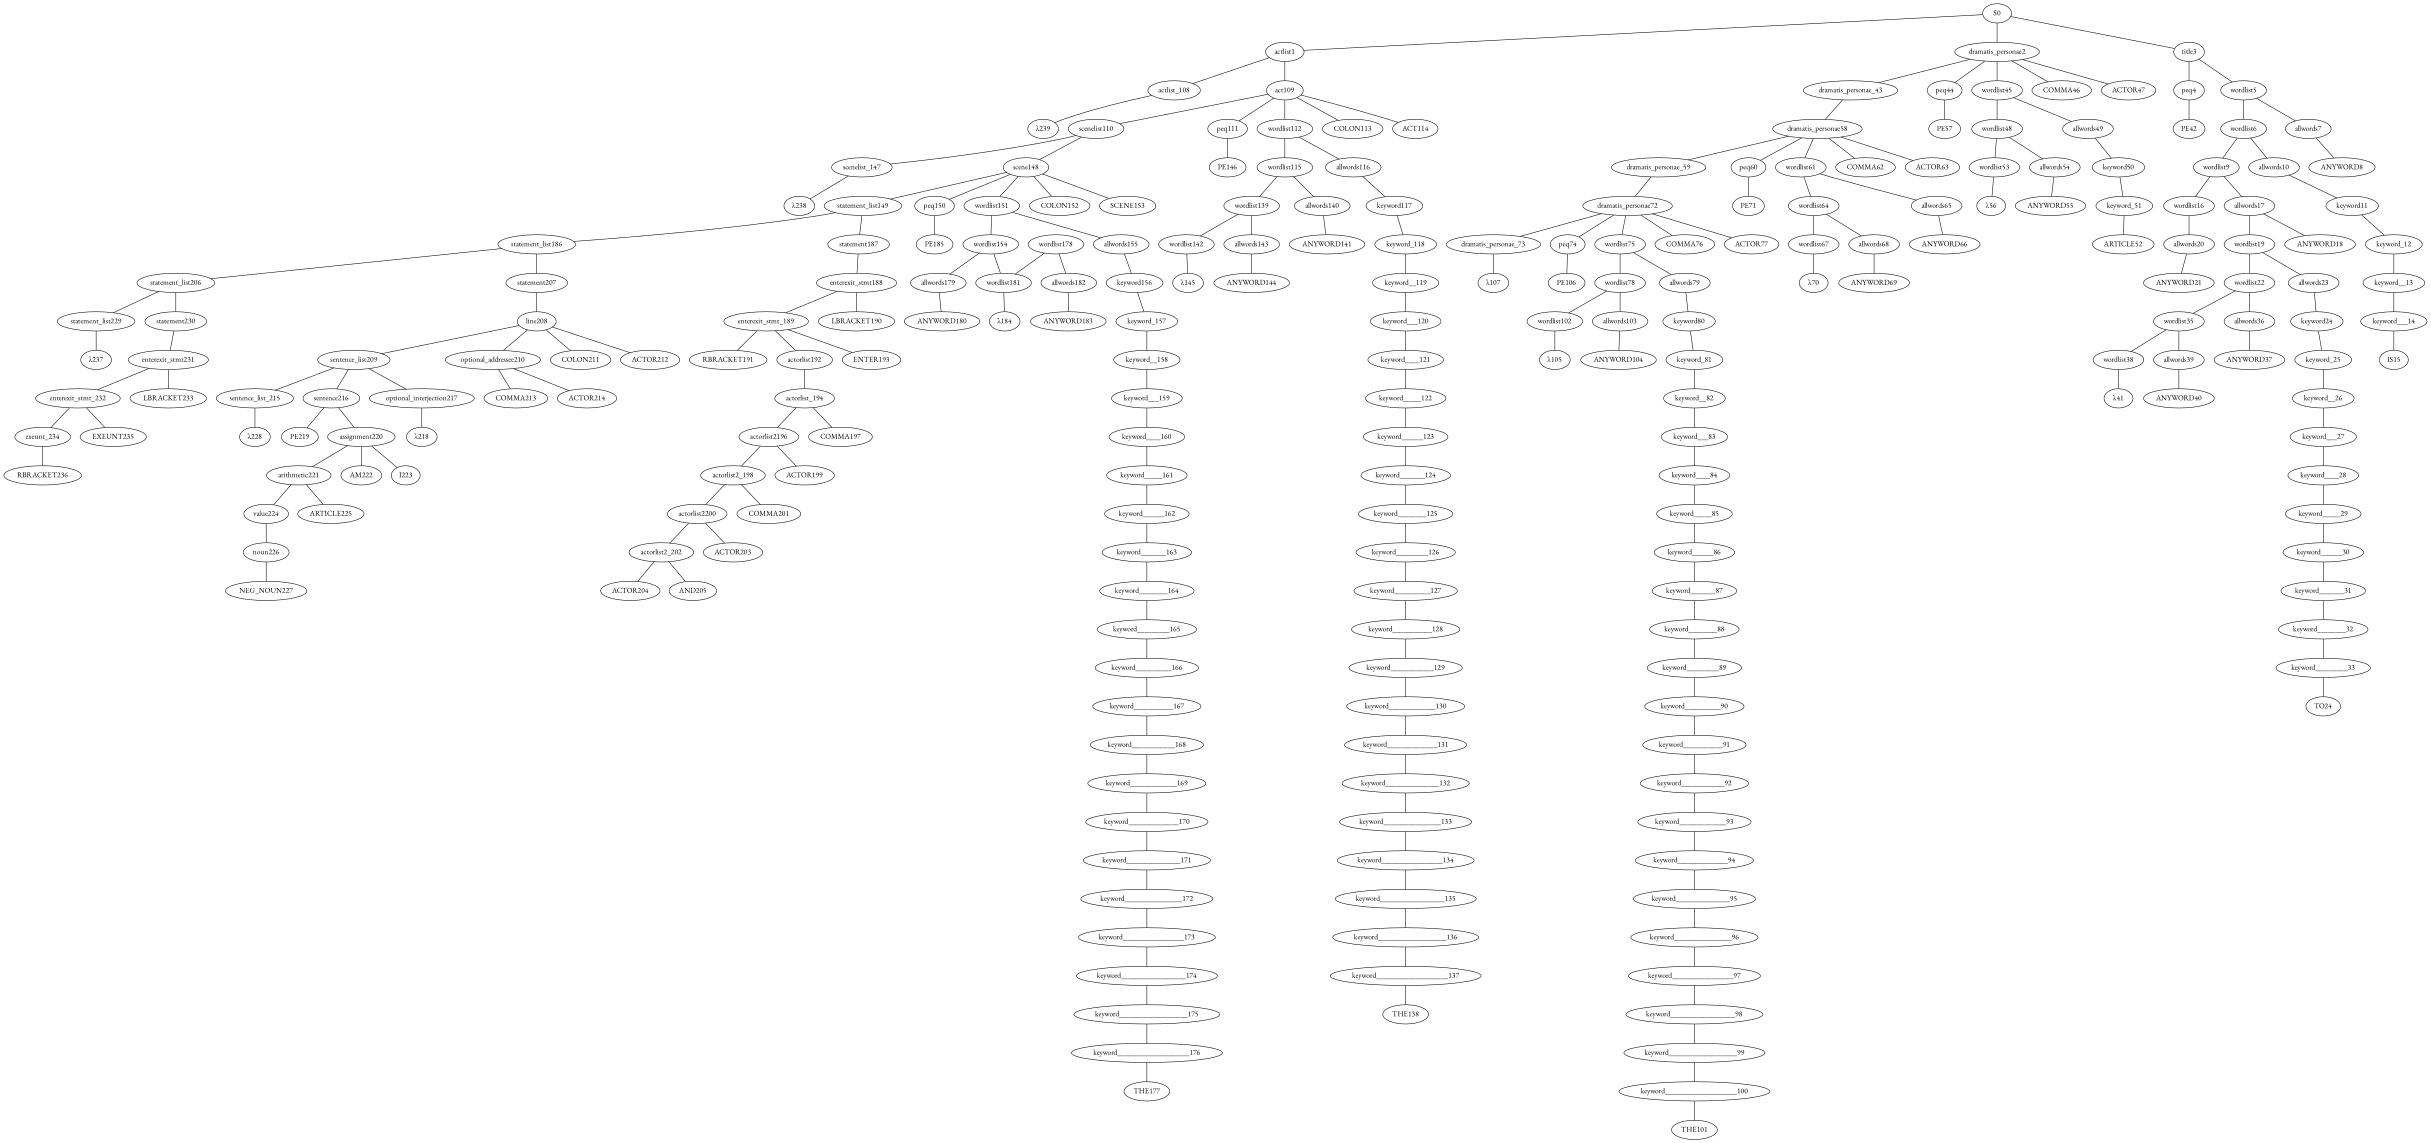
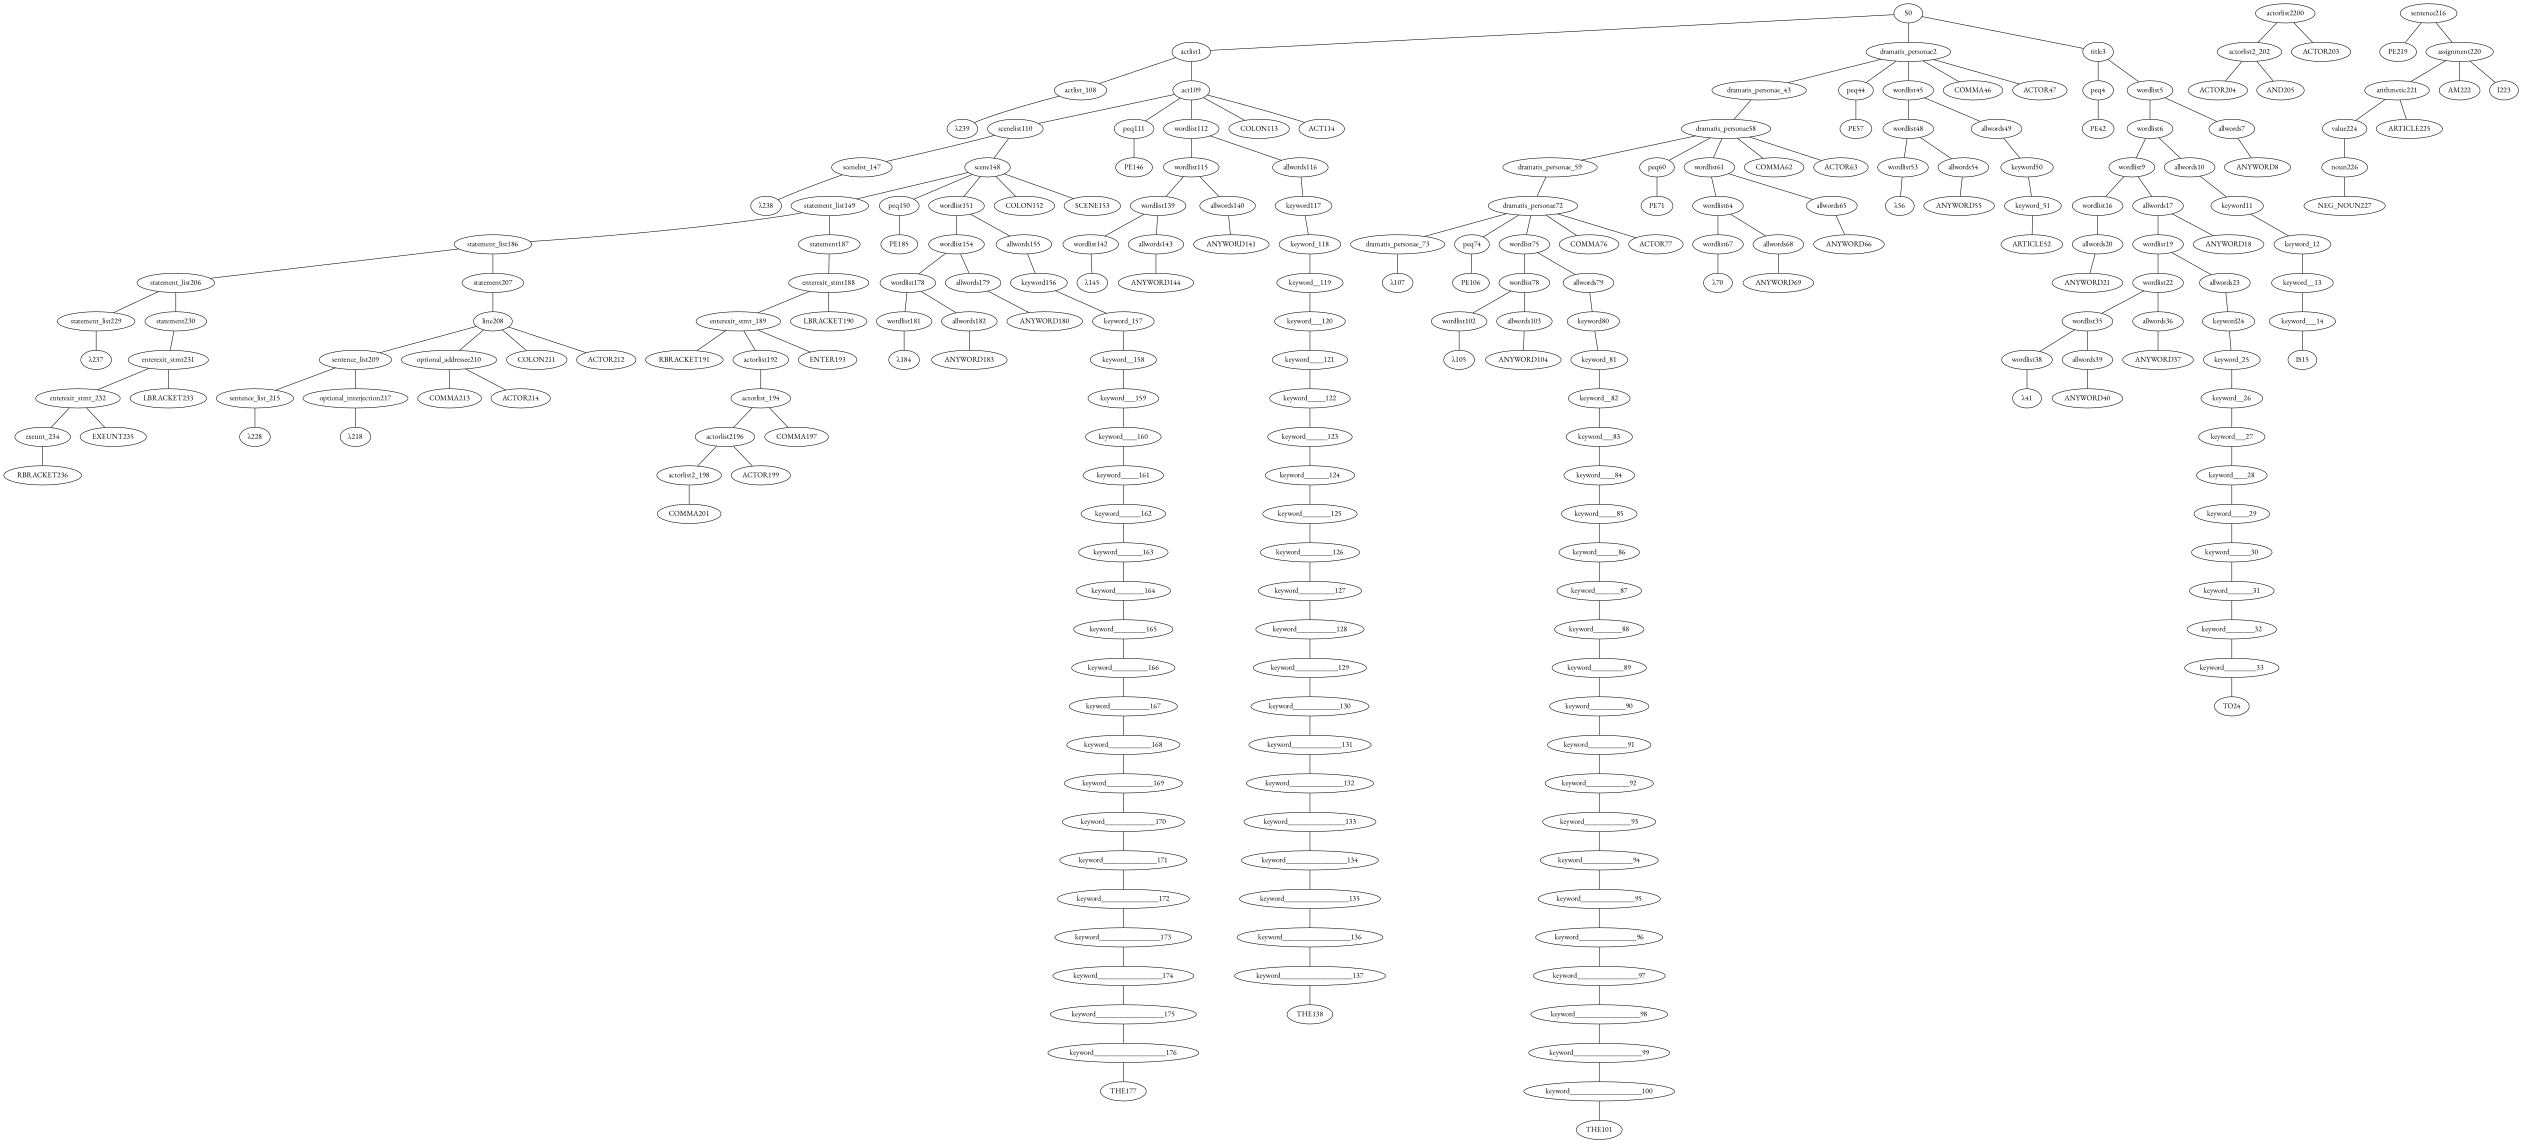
(997, 264) -> (932, 264)
(343, 379) -> none
(715, 495) -> none
